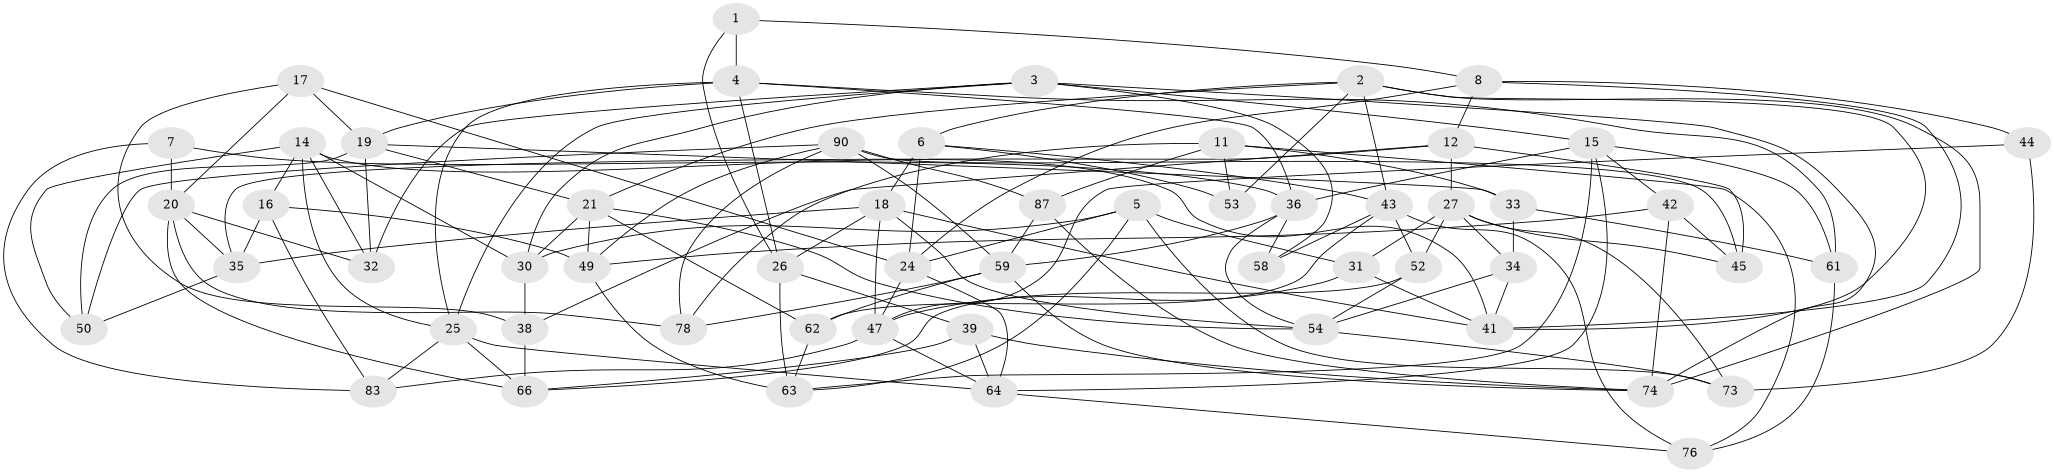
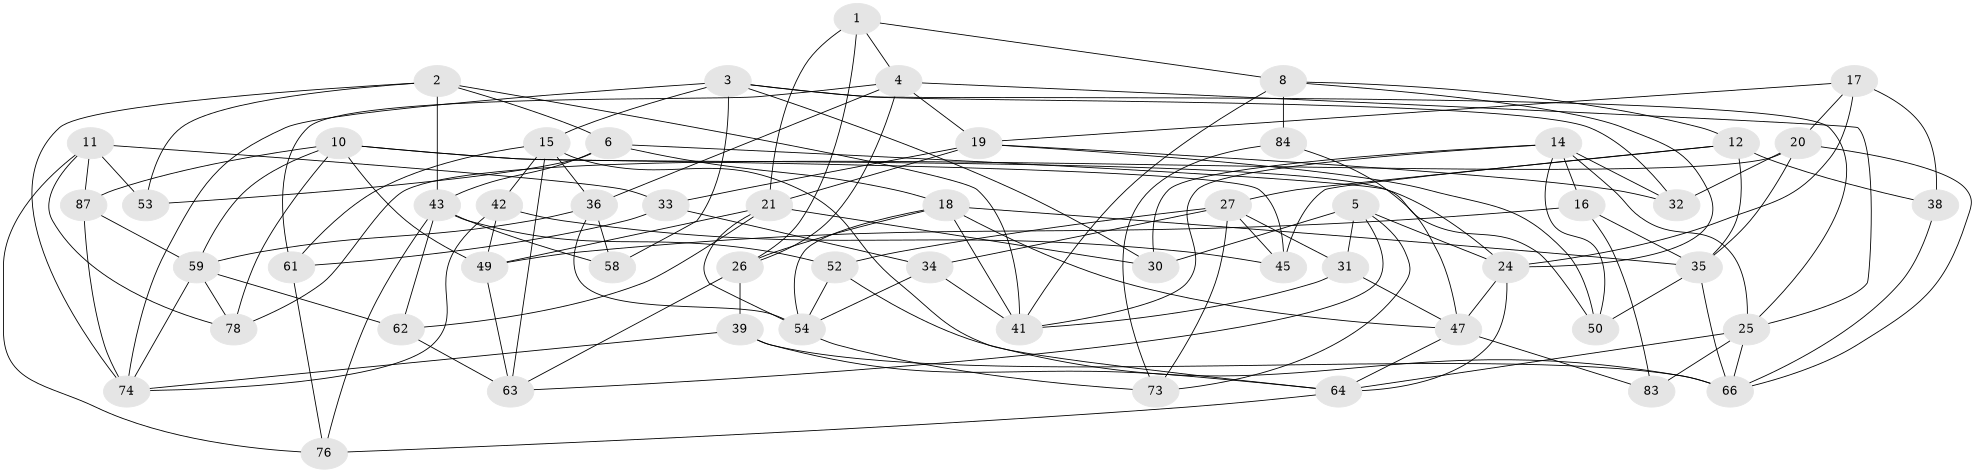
(967, 108) -> (785, 110)
(171, 143) -> none
(841, 143) -> (339, 143)
(2027, 143) -> (1283, 143)
(525, 299) -> none
none -> (1712, 330)
